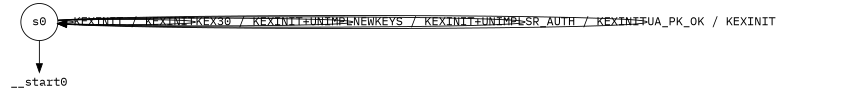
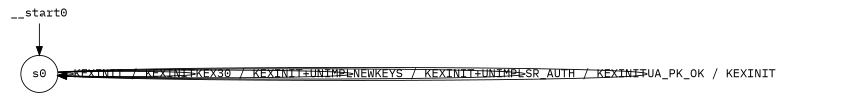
(39, 52) -> (39, 35)
